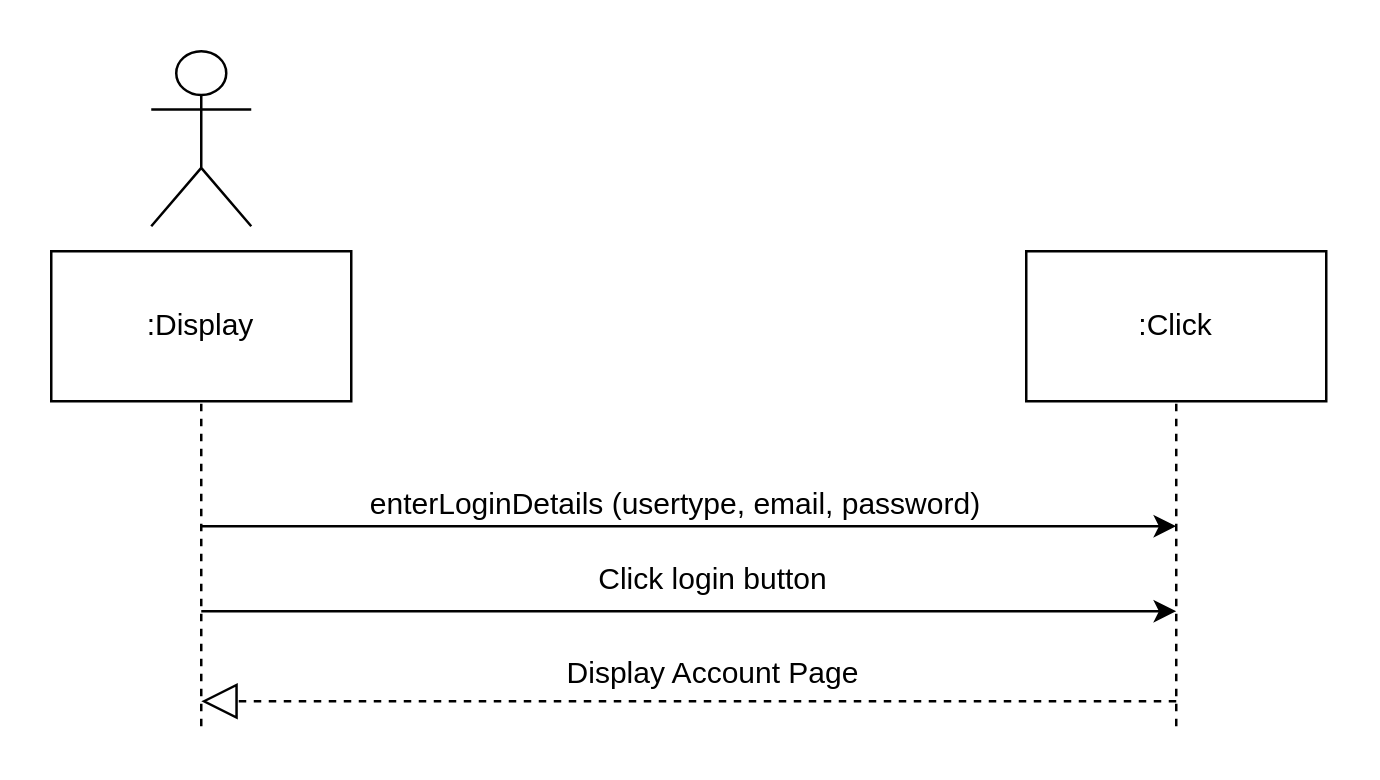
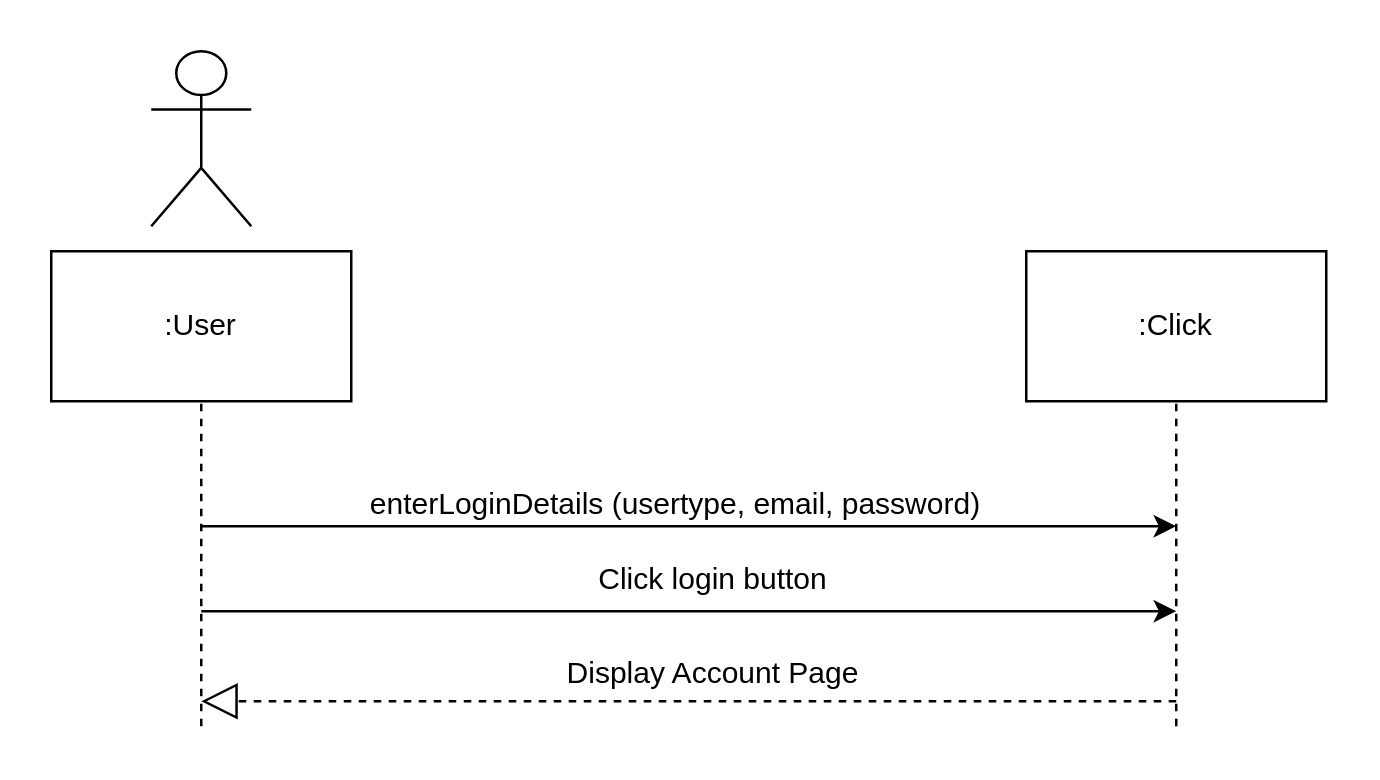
(201, 326) -> (201, 326)
